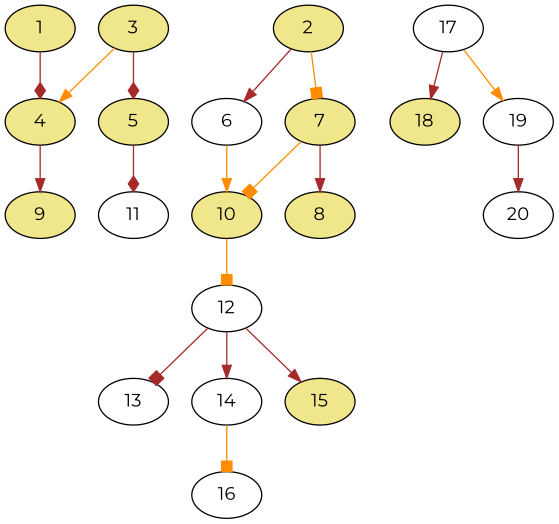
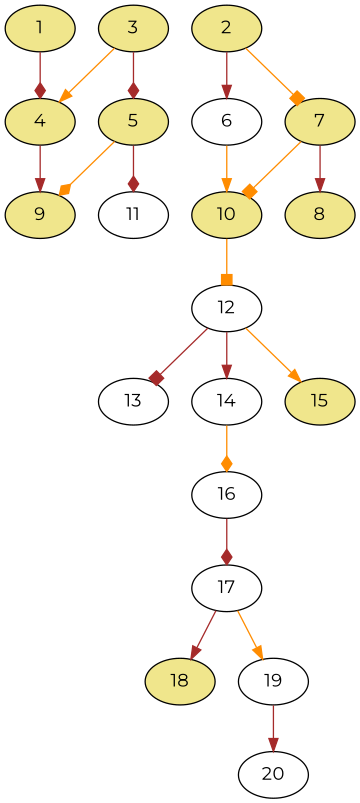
none -> (93, 163)
(269, 350) -> (269, 350)
(227, 442) -> (227, 441)
none -> (227, 534)
